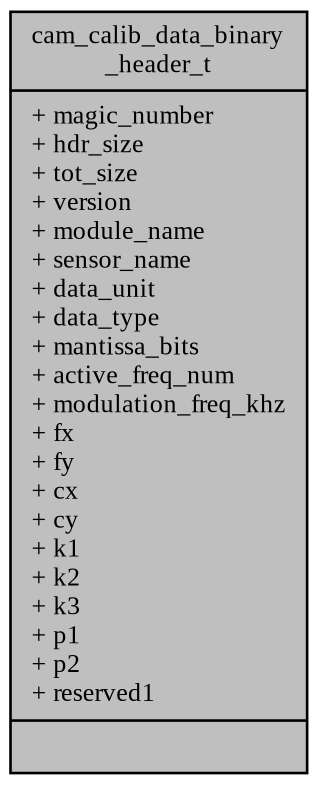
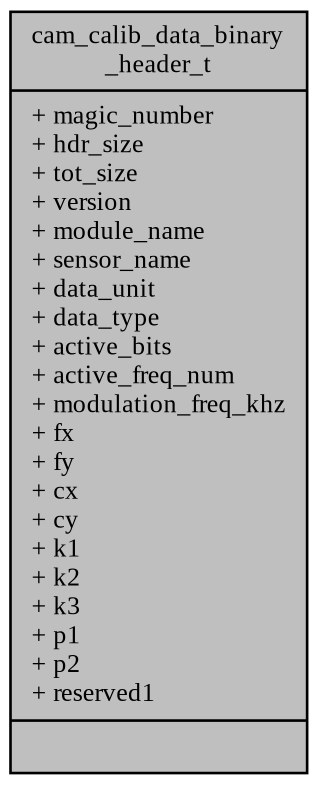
(116, 346) -> (102, 346)
